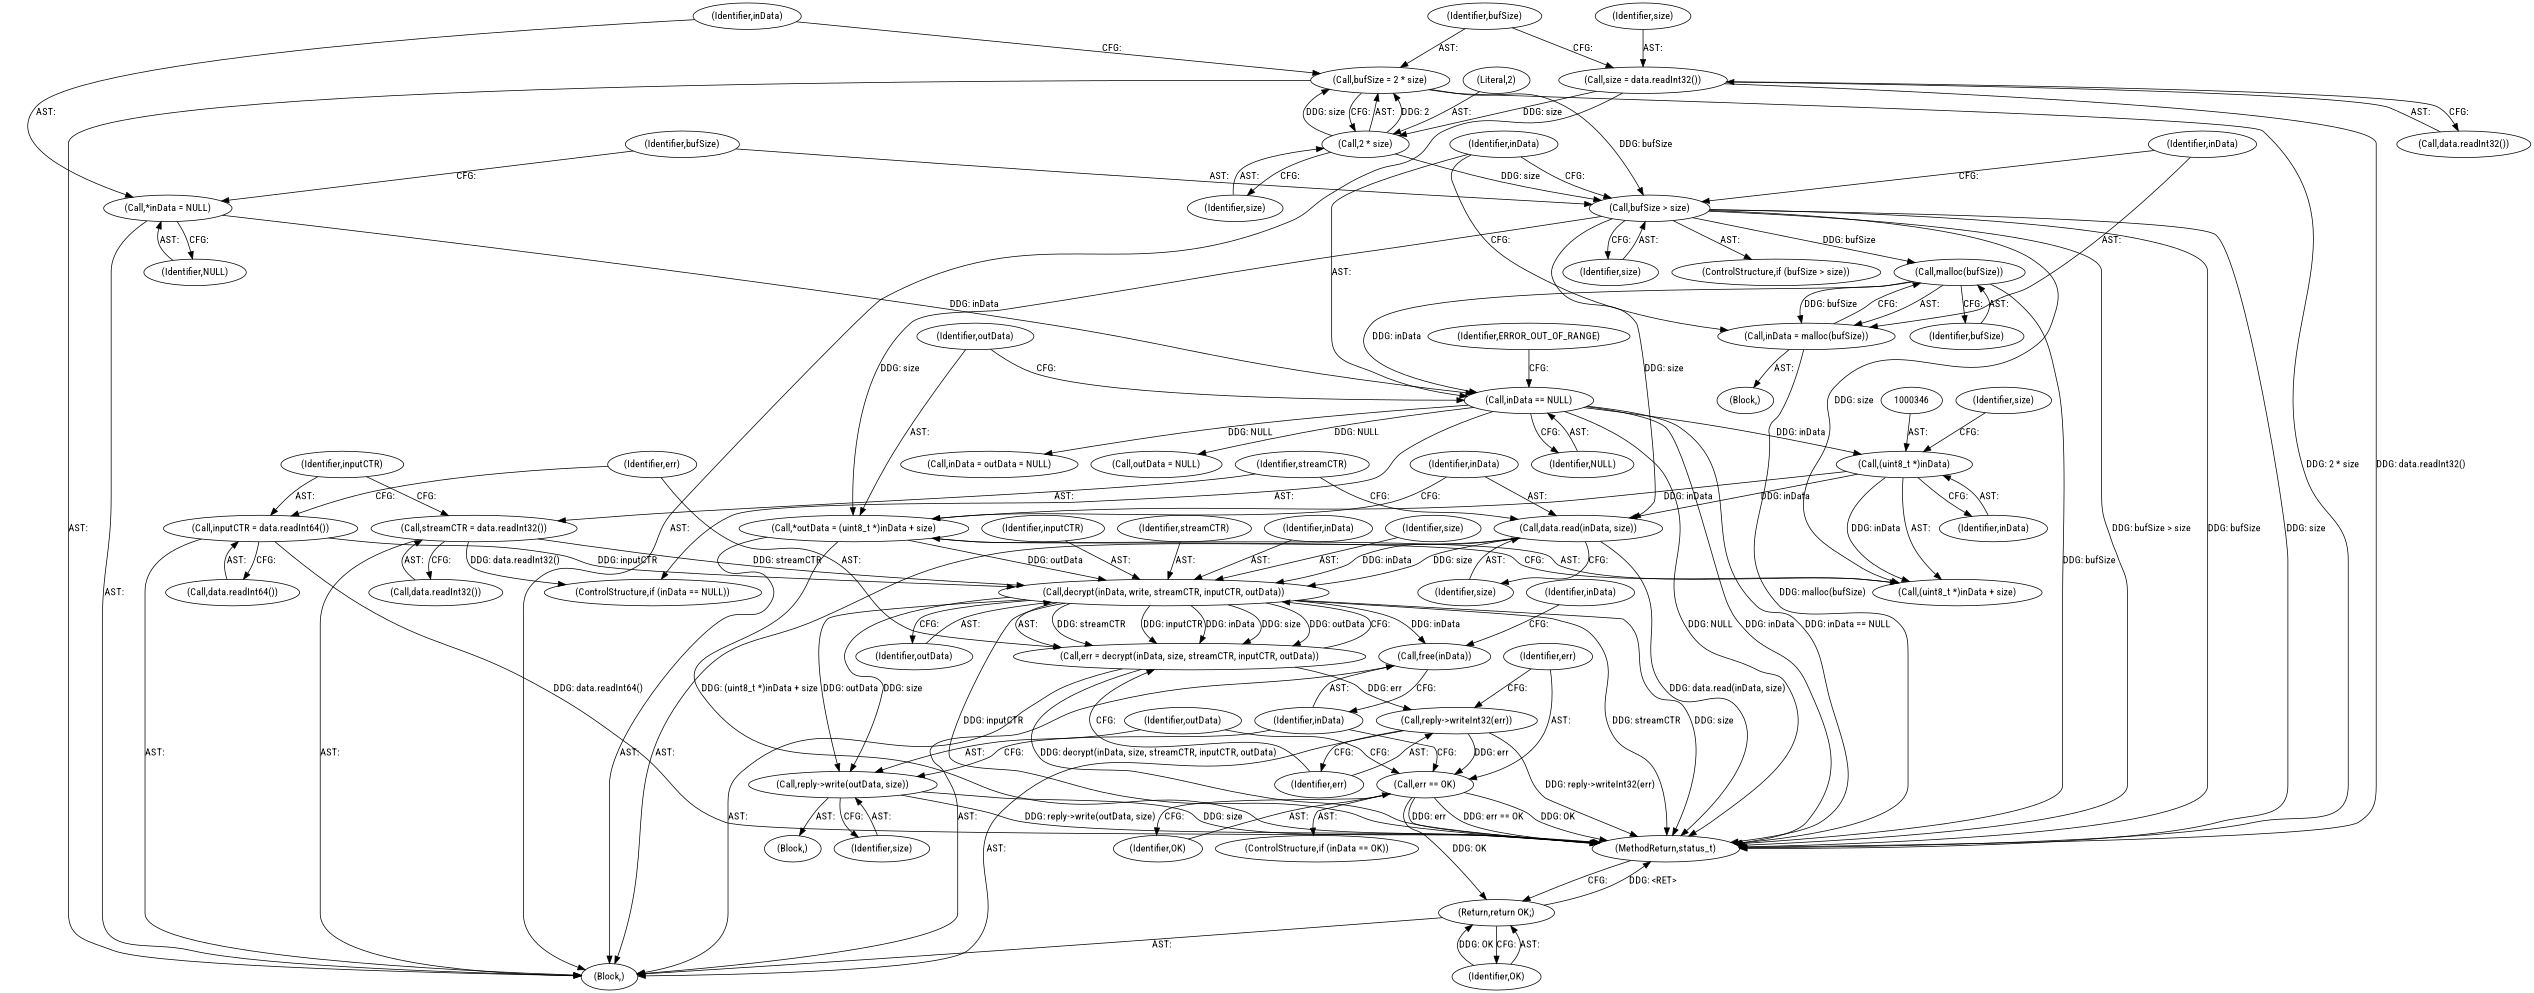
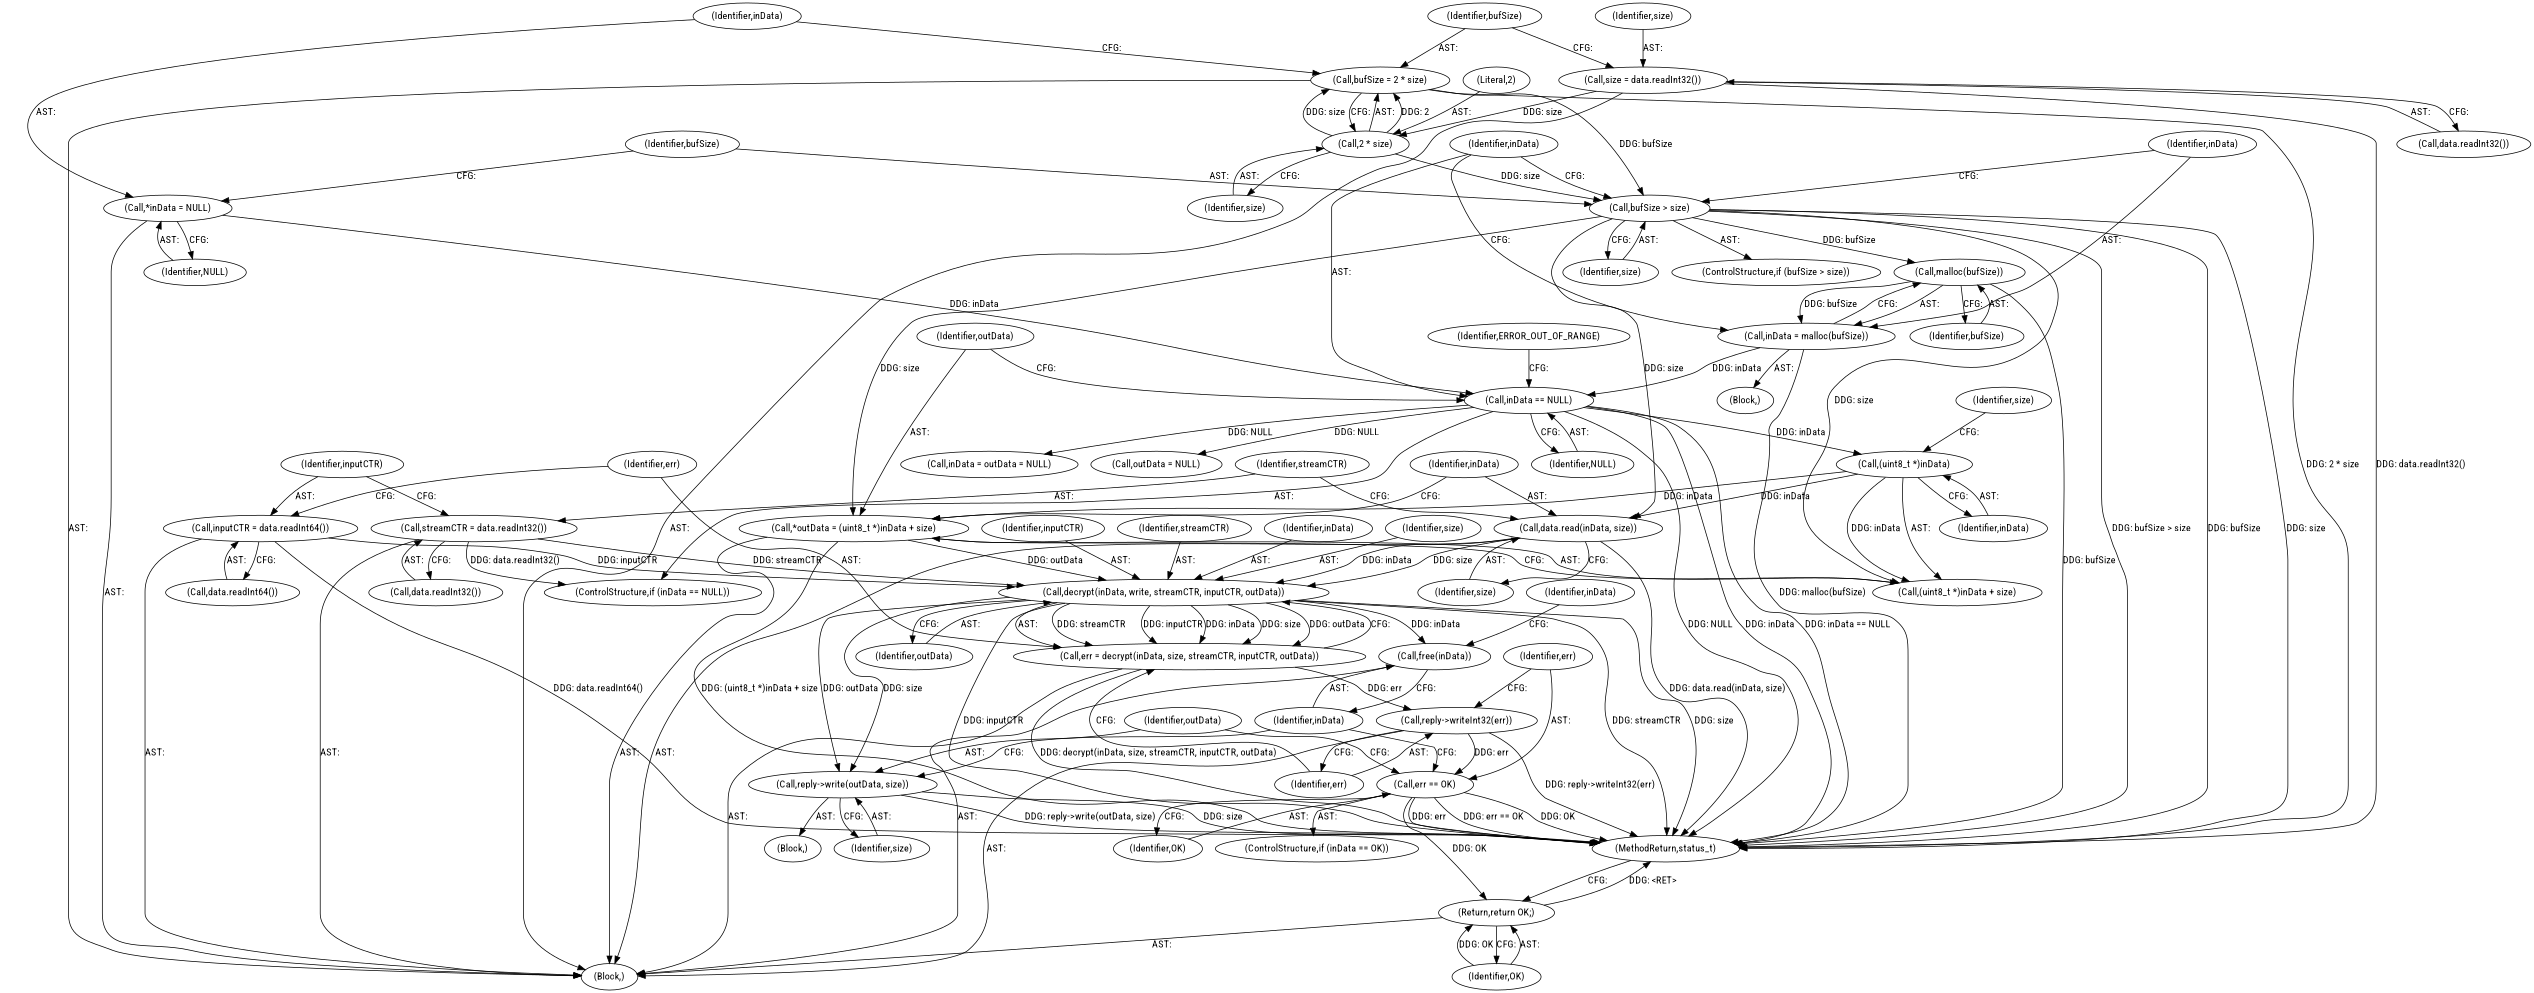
(1587, 293) -> (1680, 377)
(1912, 400) -> none
